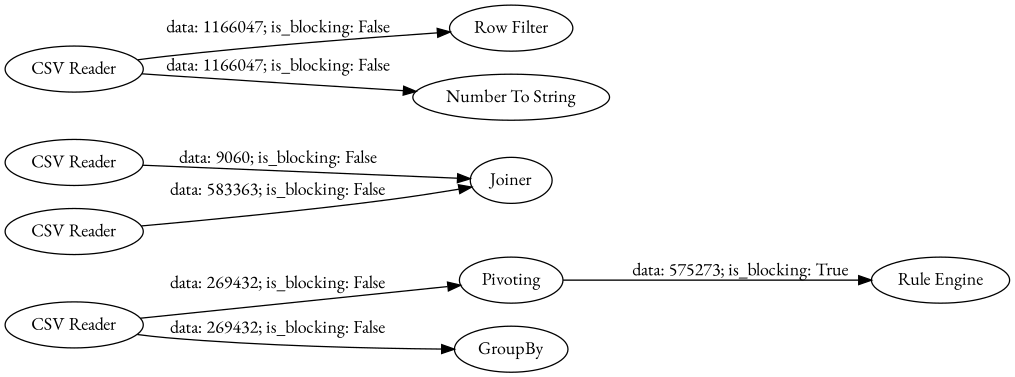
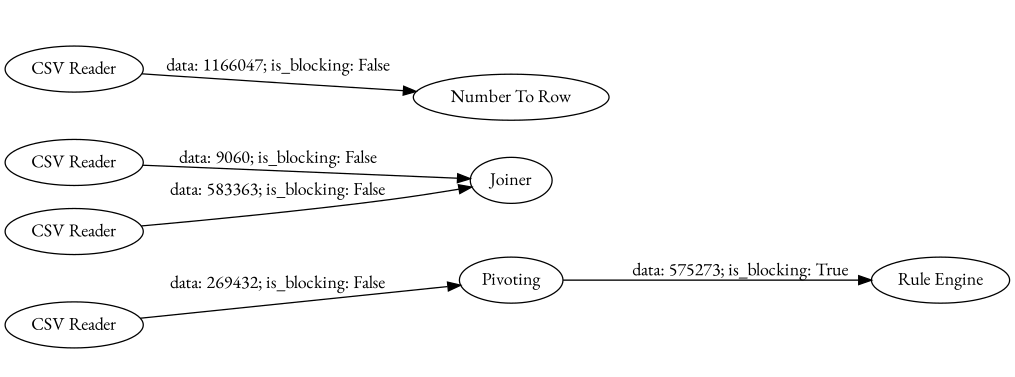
(511, 28) -> none
(511, 97) -> (511, 97)
(511, 349) -> none
